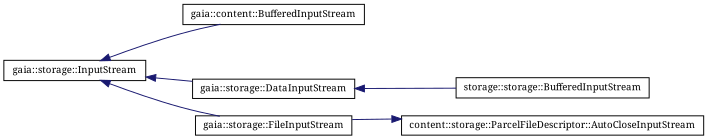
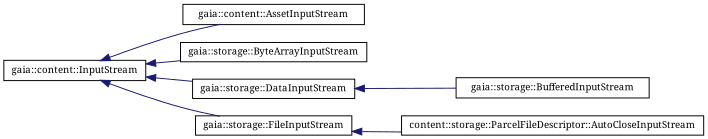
(274, 14) -> (274, 14)
none -> (274, 52)
(75, 70) -> (75, 70)
(553, 88) -> (553, 88)
(372, 119) -> (382, 132)
